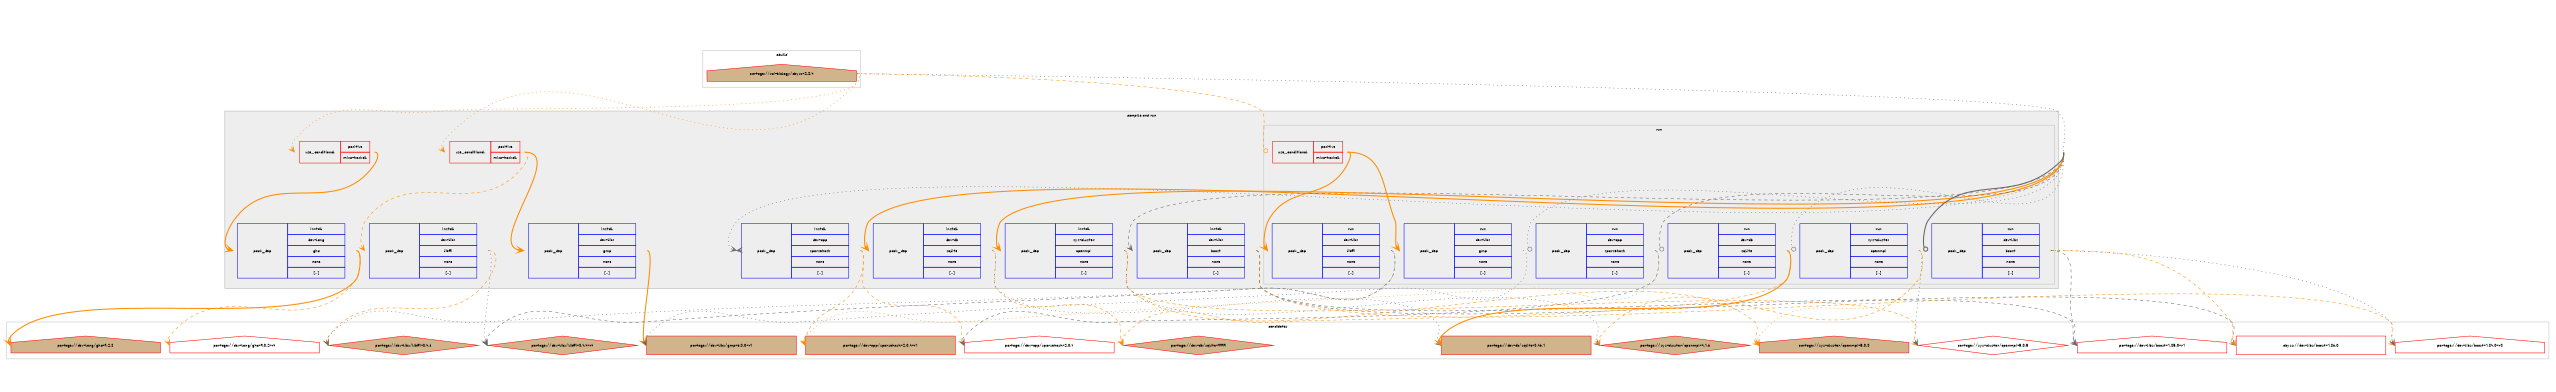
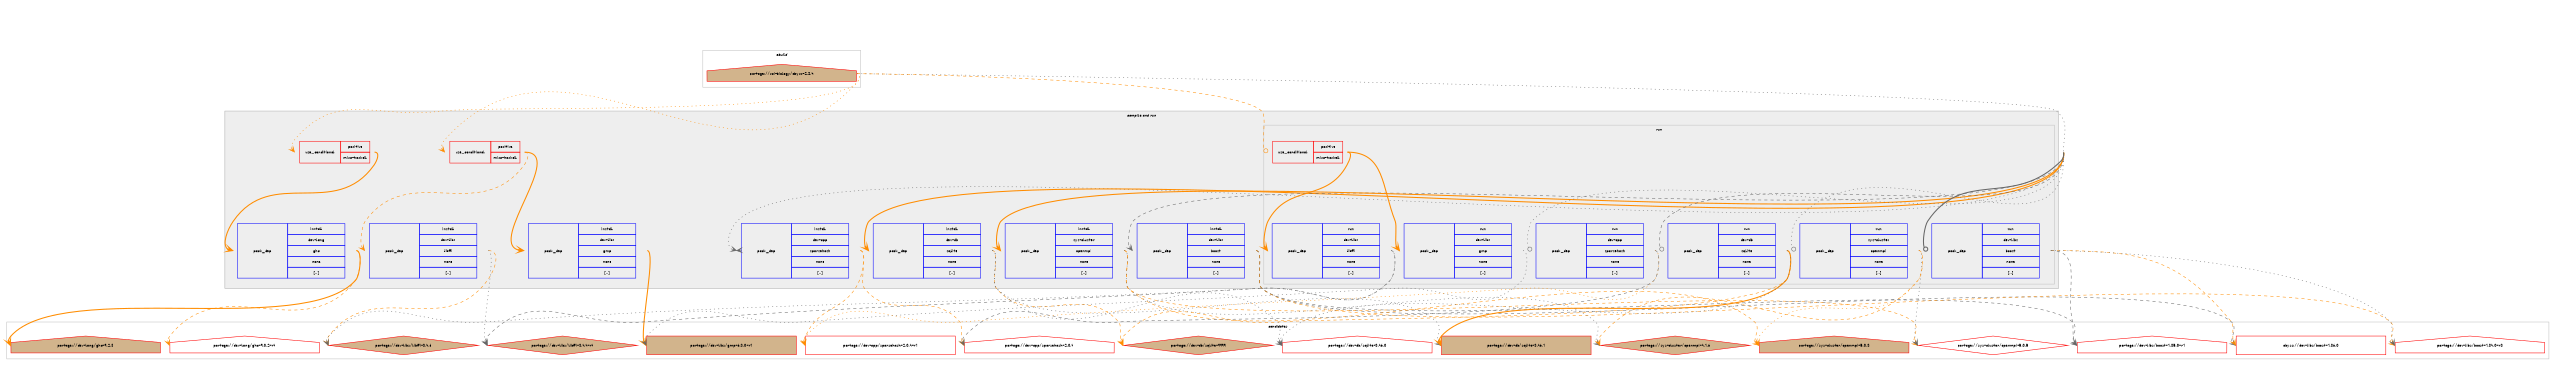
(880, 345) -> (880, 345)
none -> (1357, 345)
